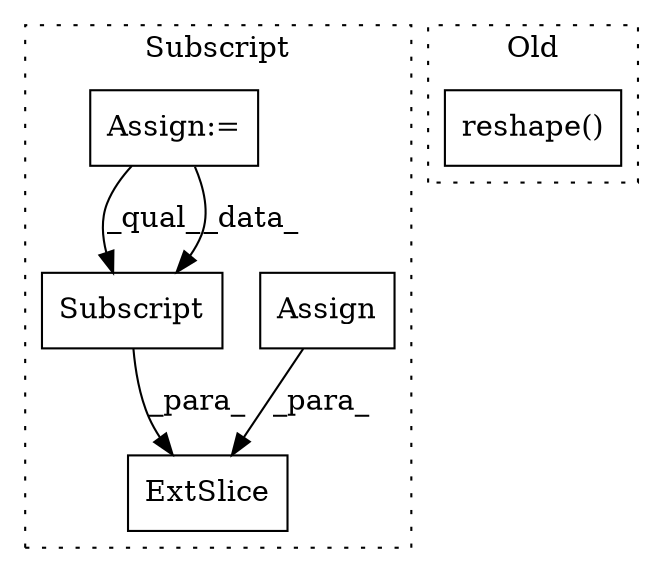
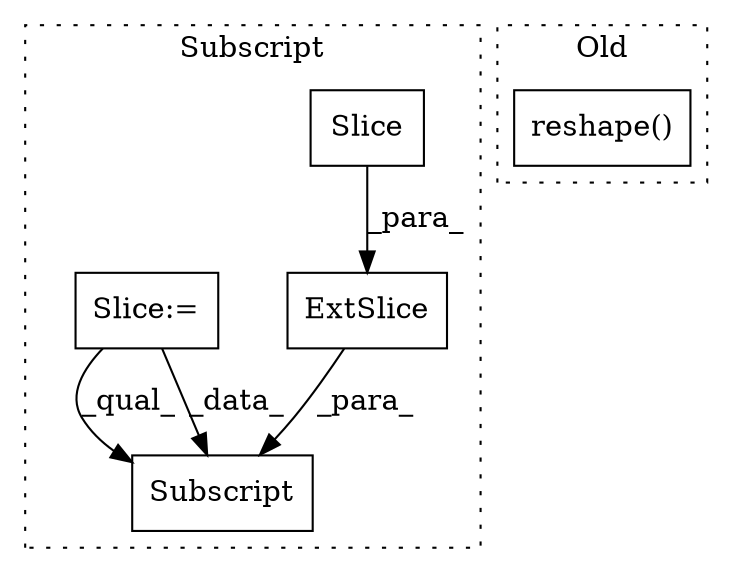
(174, 128) -> (147, 311)
(327, 311) -> (367, 128)
(141, 395) -> (311, 396)
